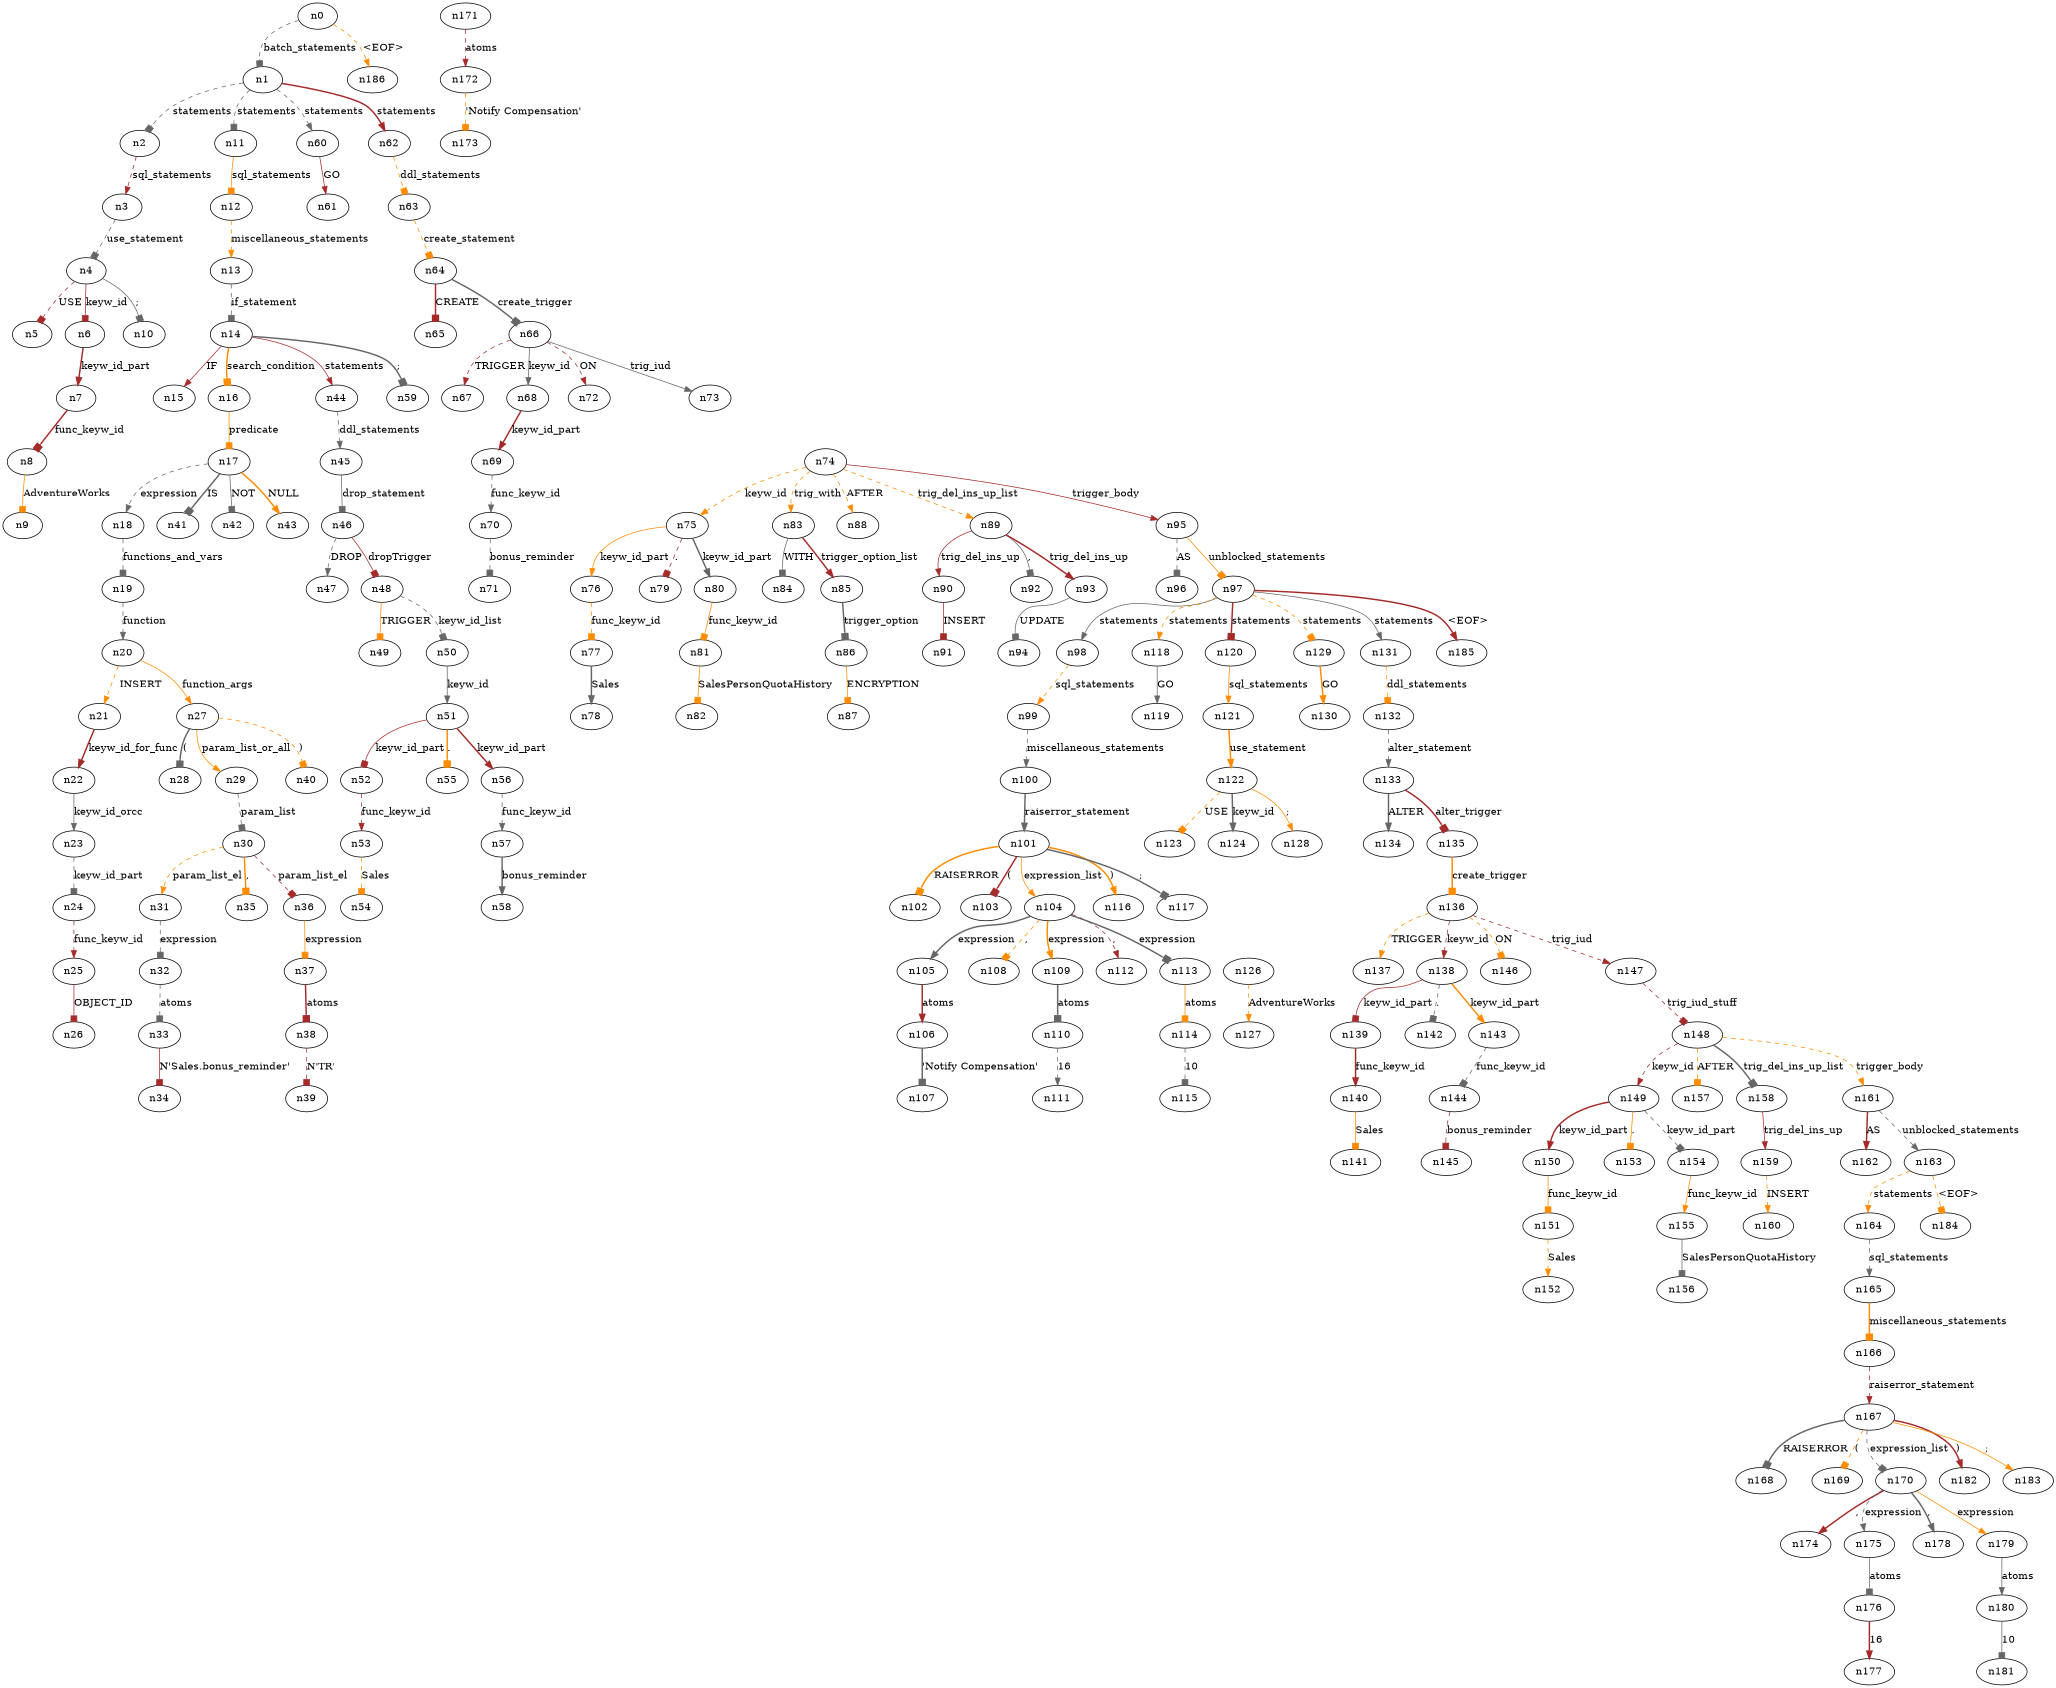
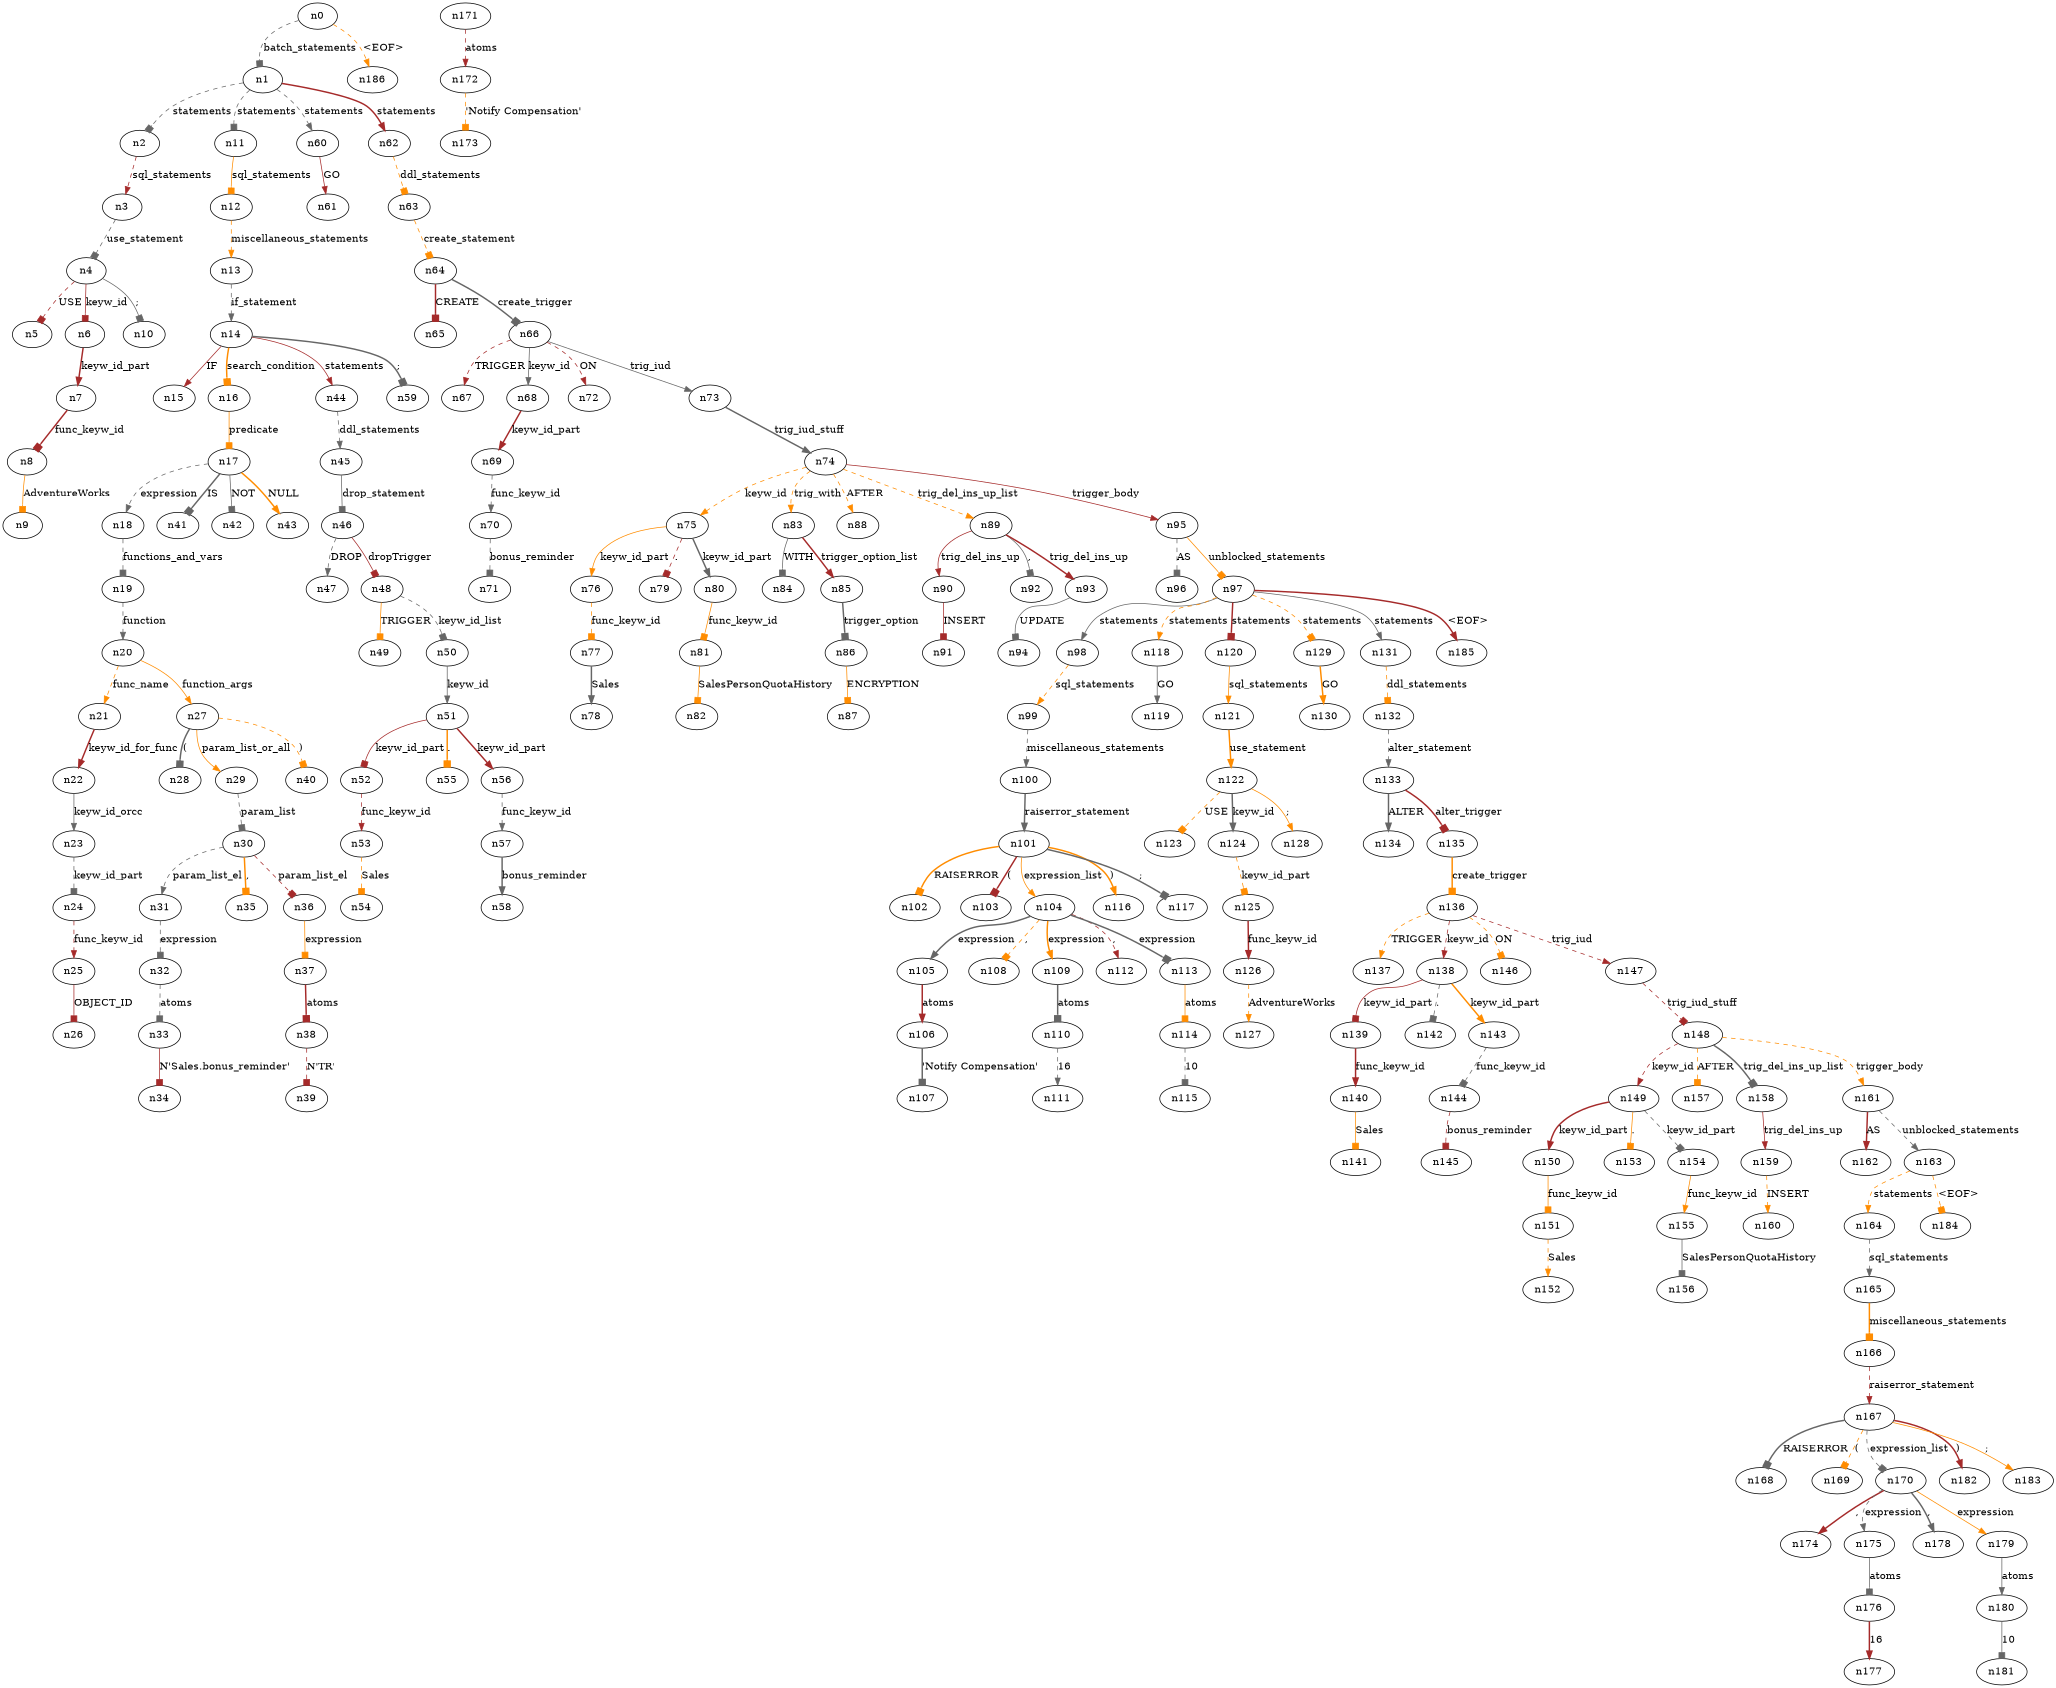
(231, 299) -> (231, 299)
none -> (764, 428)
(141, 685) -> (141, 685)
(188, 859) -> (188, 859)
none -> (1248, 908)
